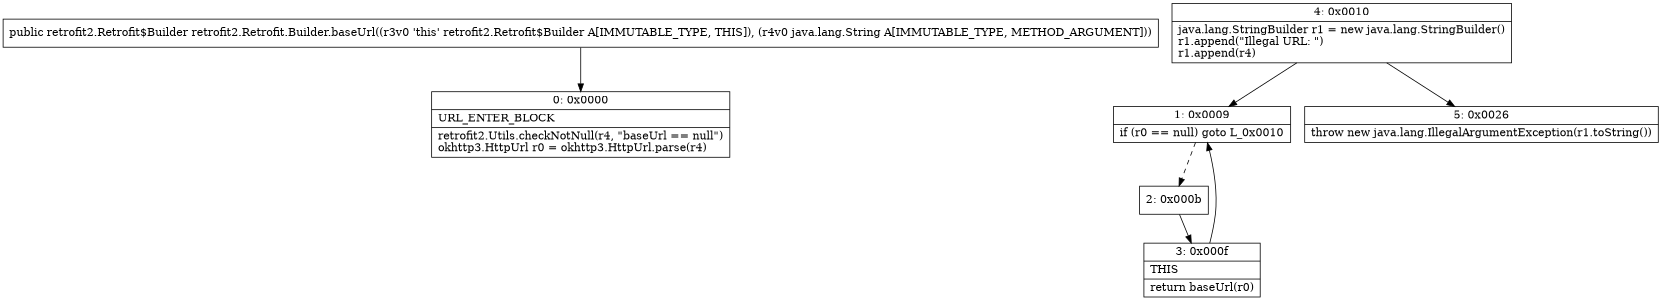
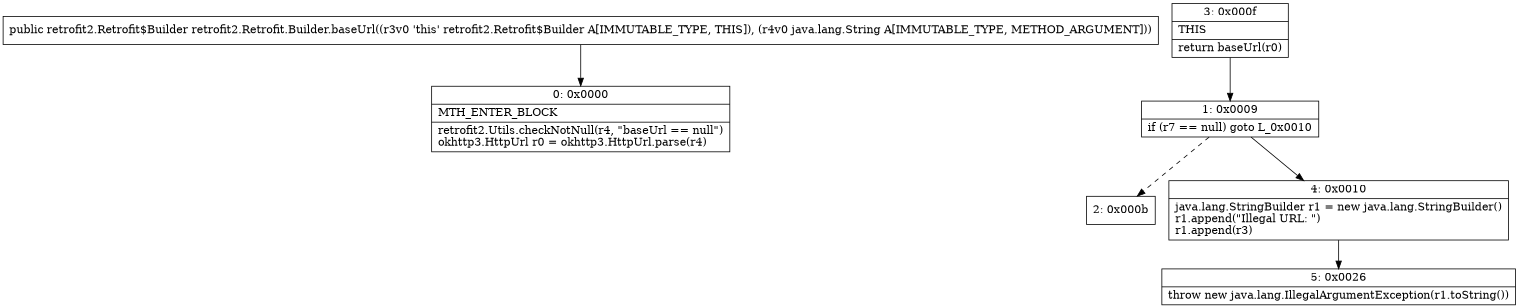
(1217, 53) -> (1214, 231)
(1266, 83) -> (1274, 156)
(496, 118) -> (498, 113)
(1202, 133) -> (1230, 128)
(1184, 225) -> none
